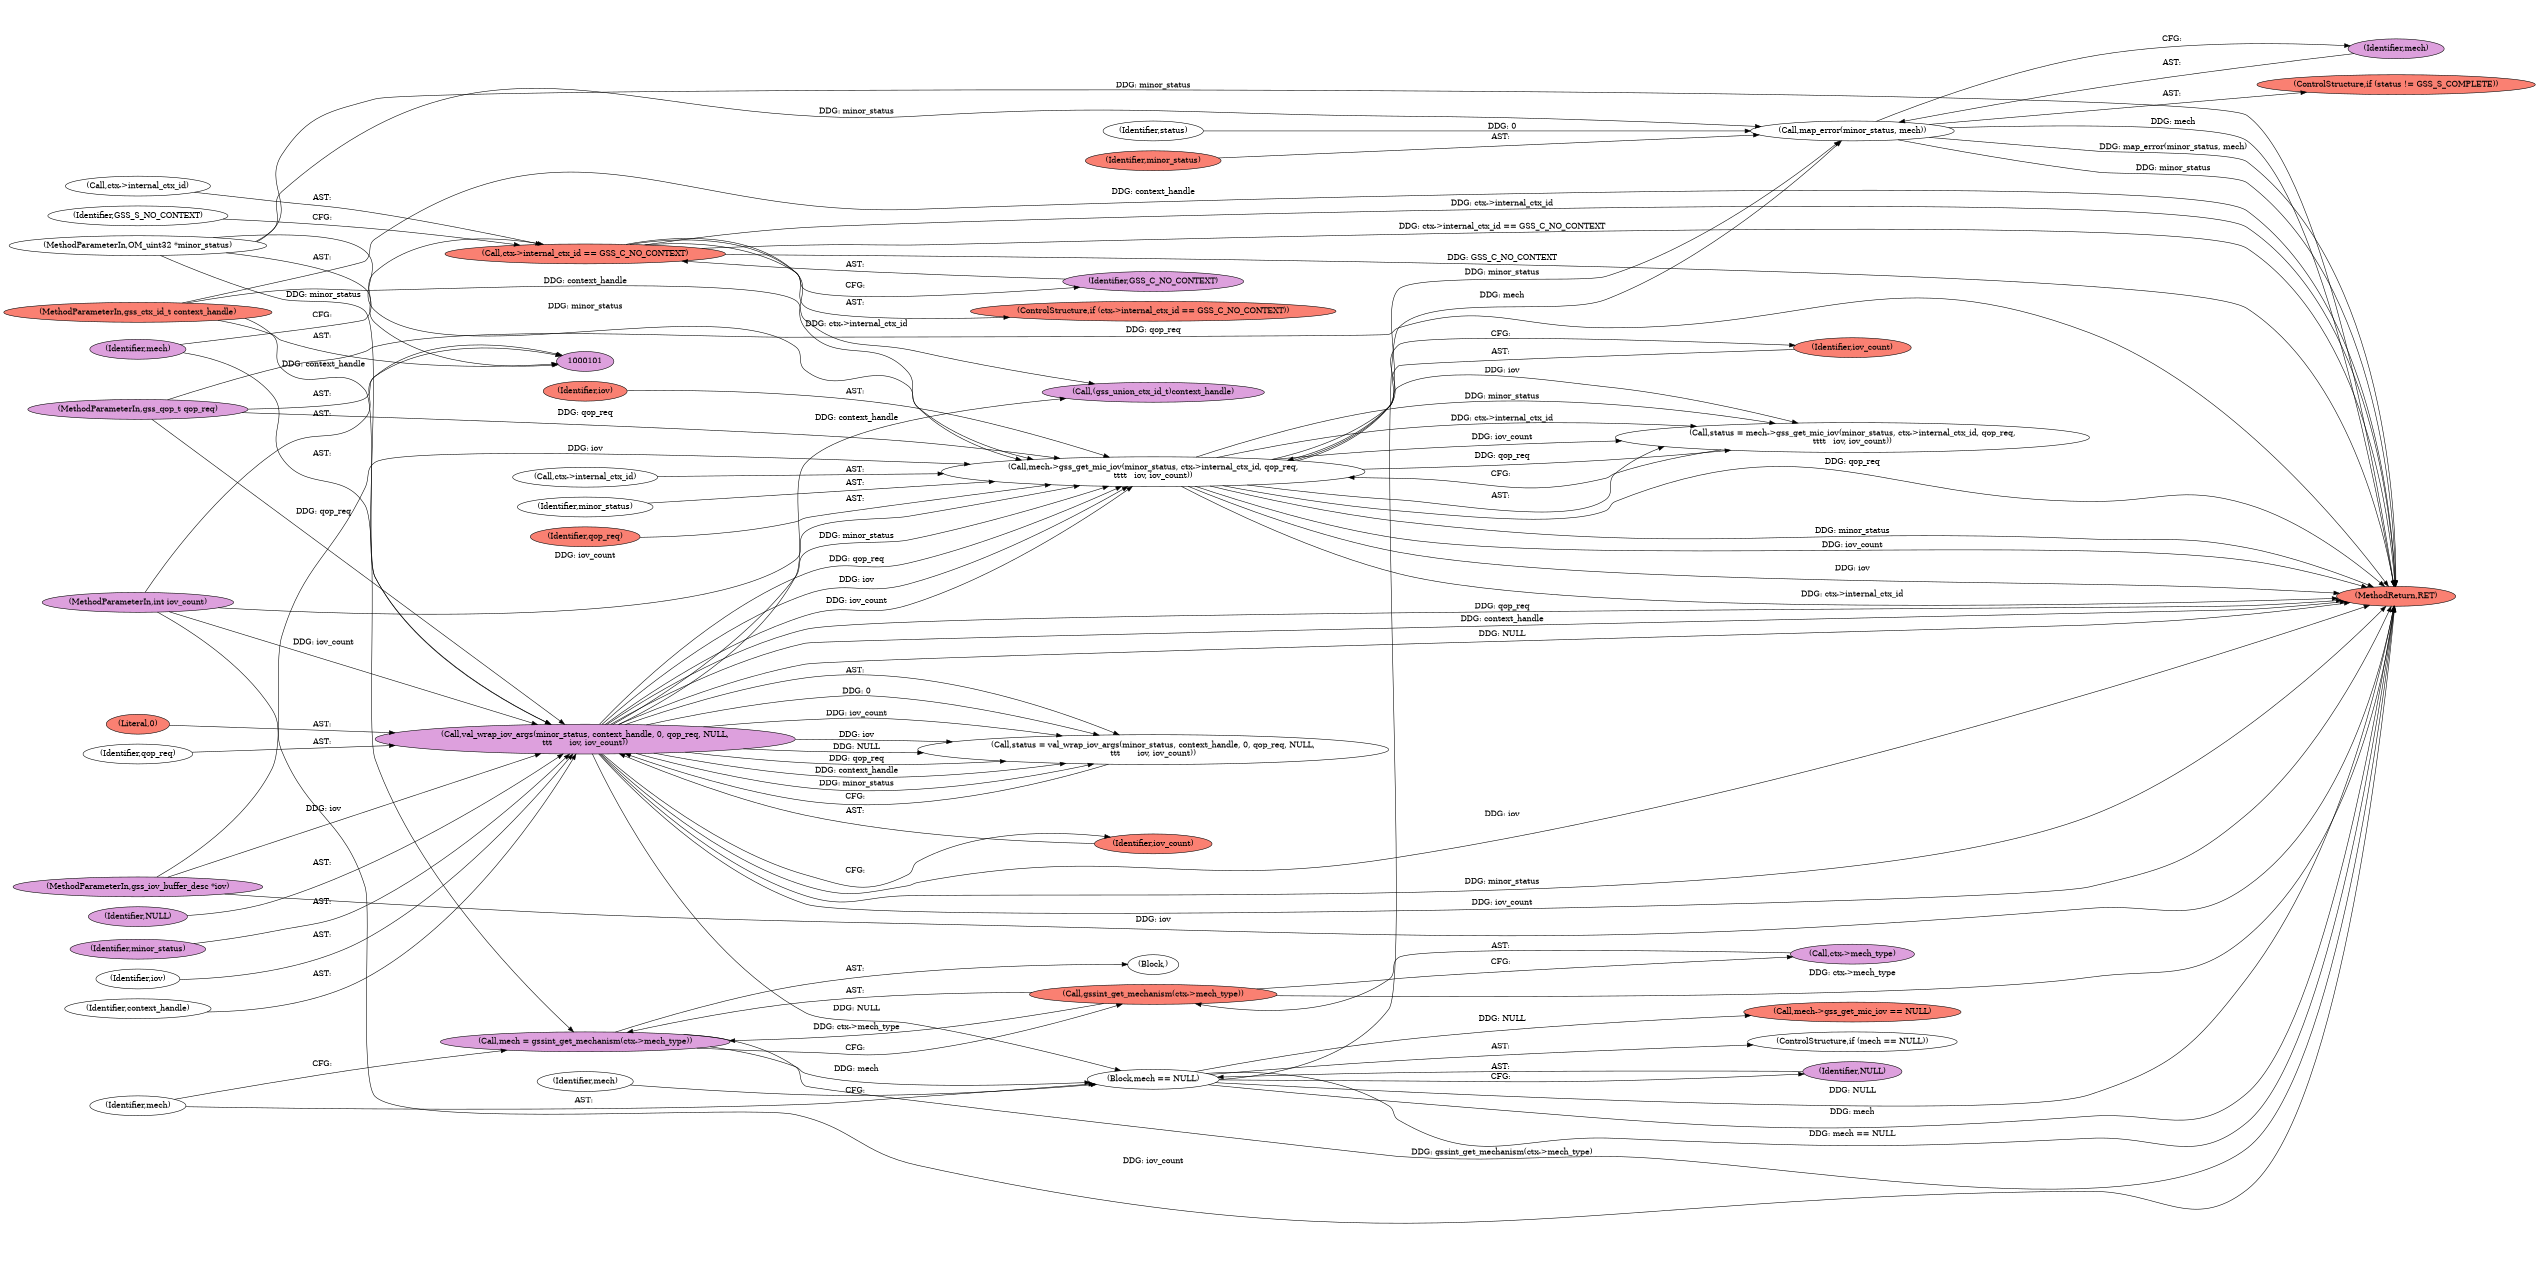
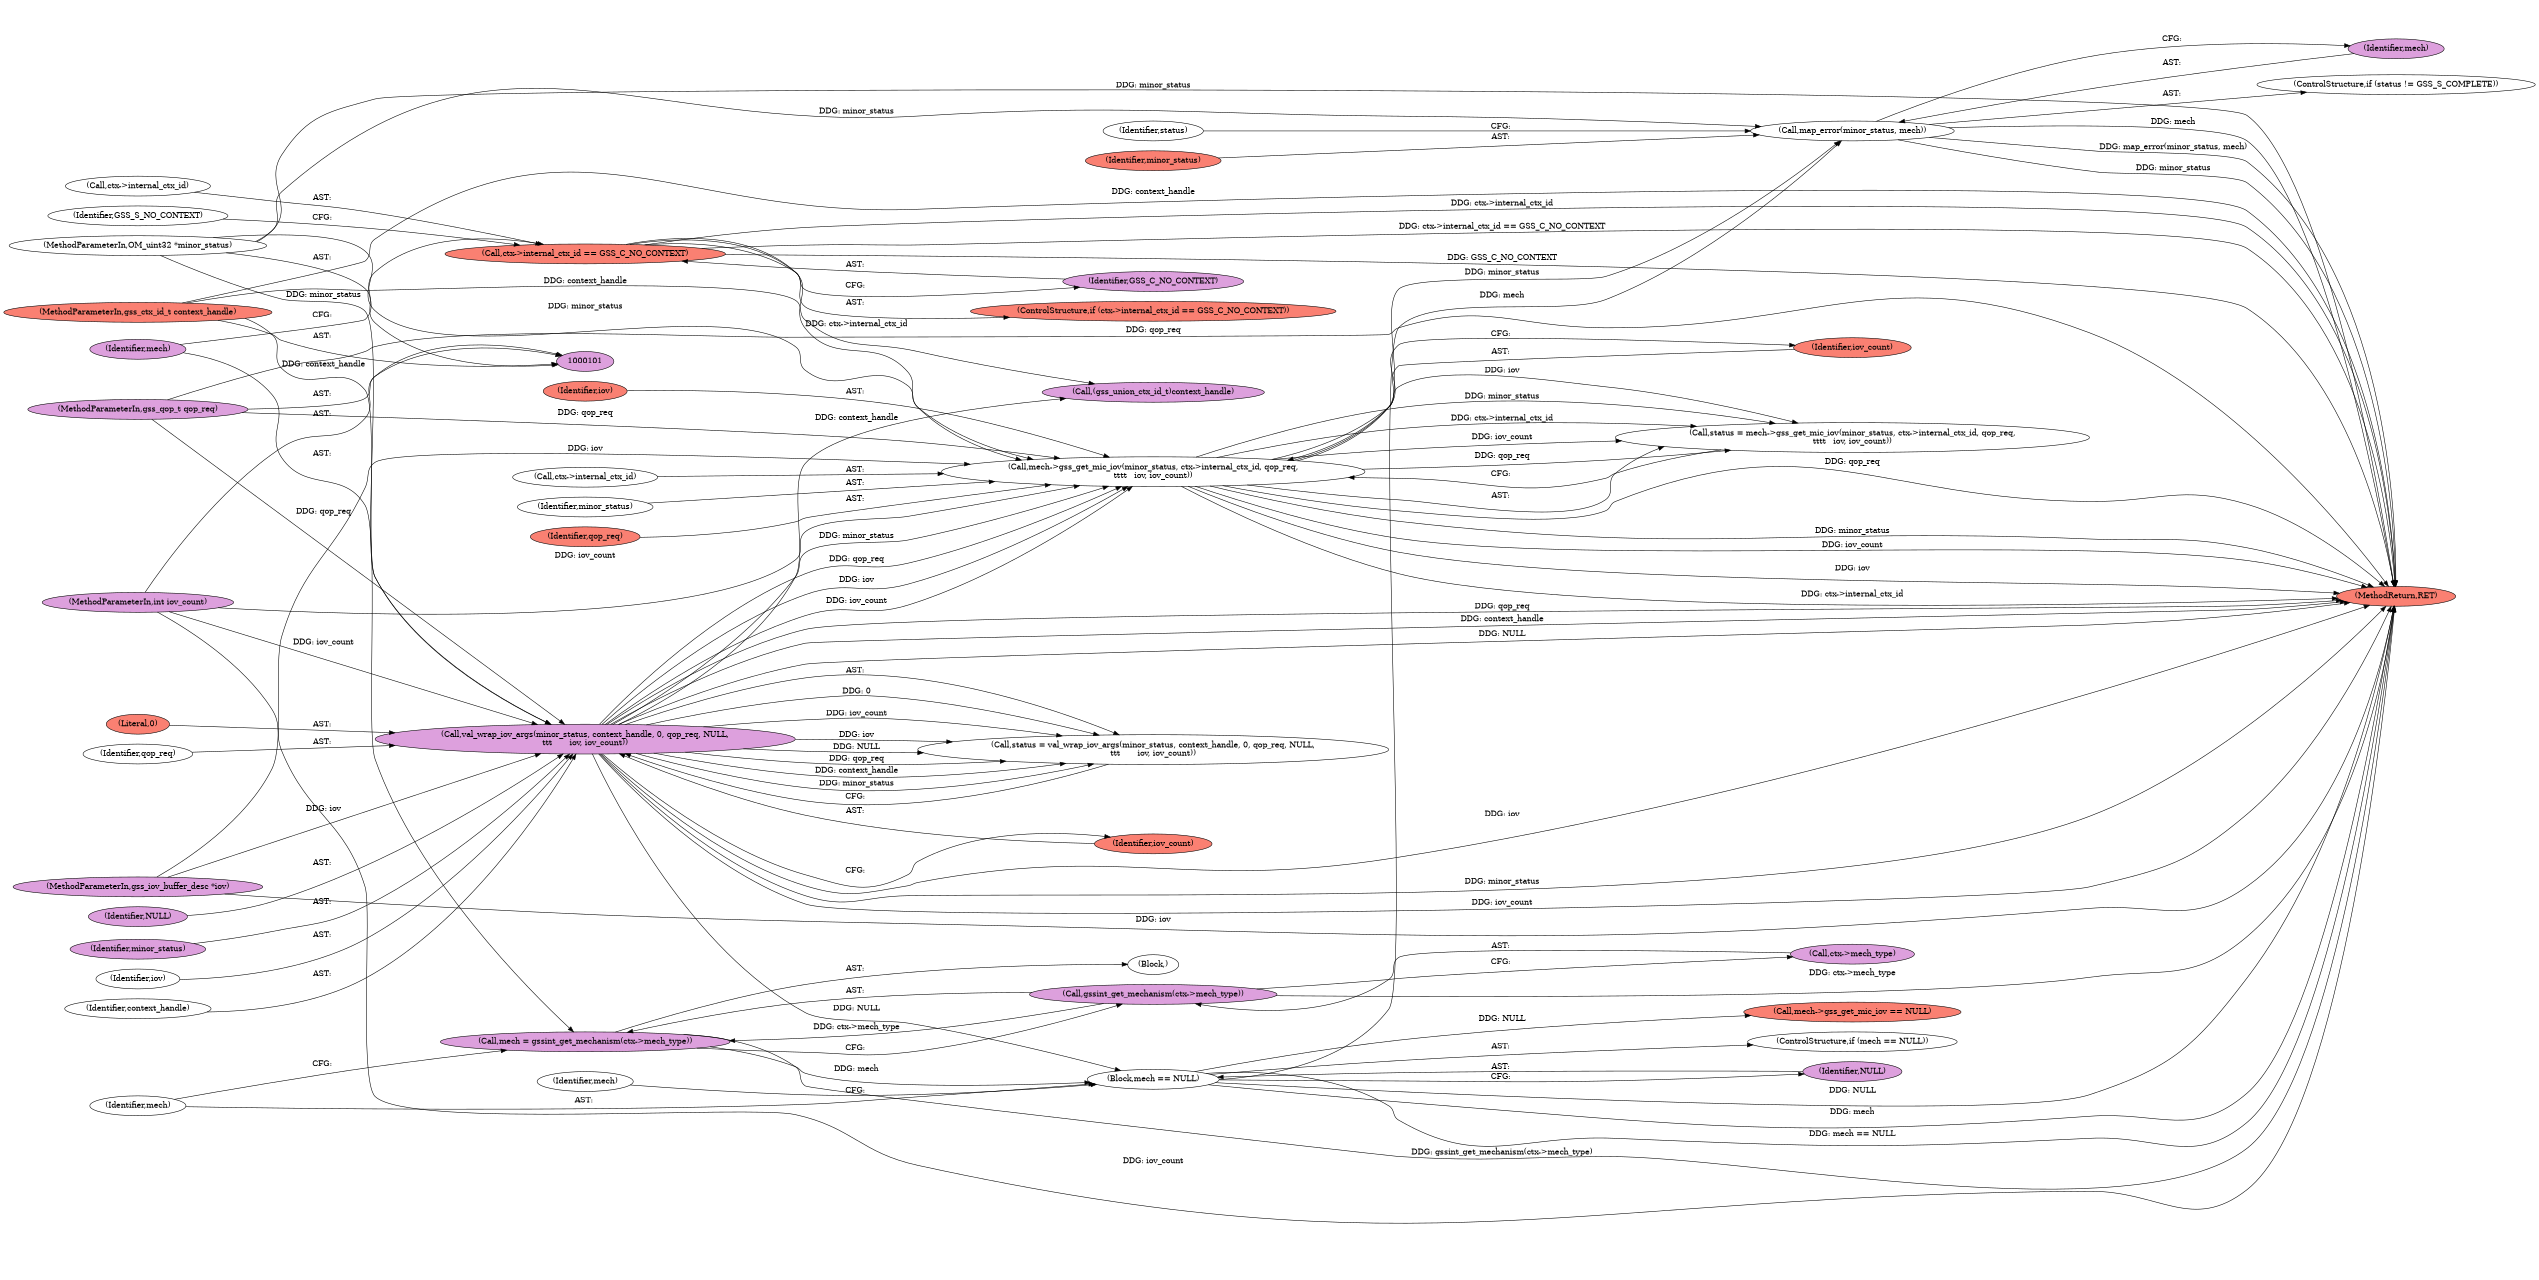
(2396, 85) -> (2396, 85)
(1502, 127) -> (1502, 127)
(1153, 994) -> (1153, 994)
